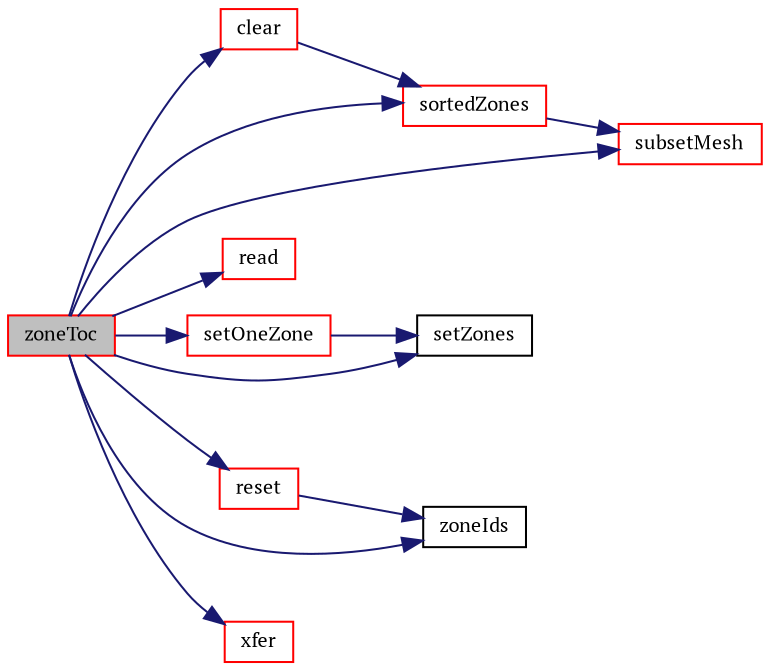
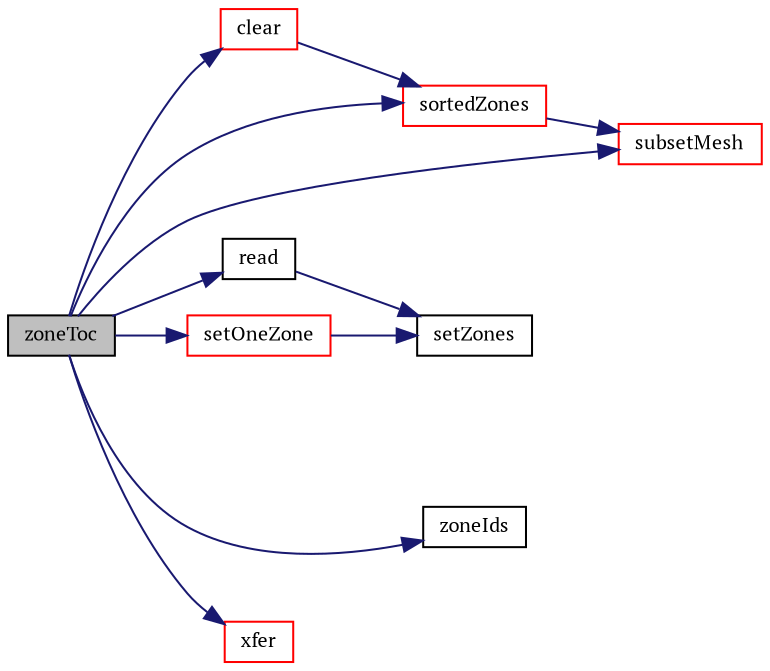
(259, 259) -> (259, 259)
(61, 336) -> (61, 336)
(255, 380) -> (348, 290)
(259, 489) -> none
